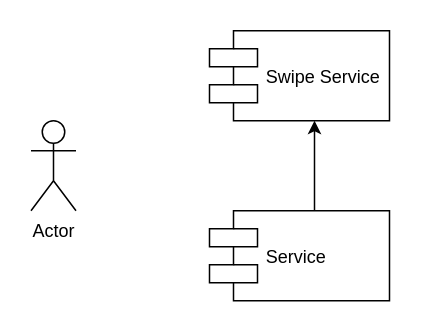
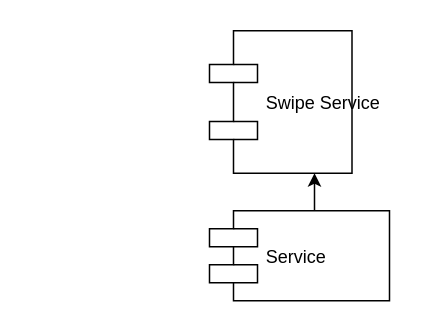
(299, 76) -> (281, 102)
(53, 166) -> none
